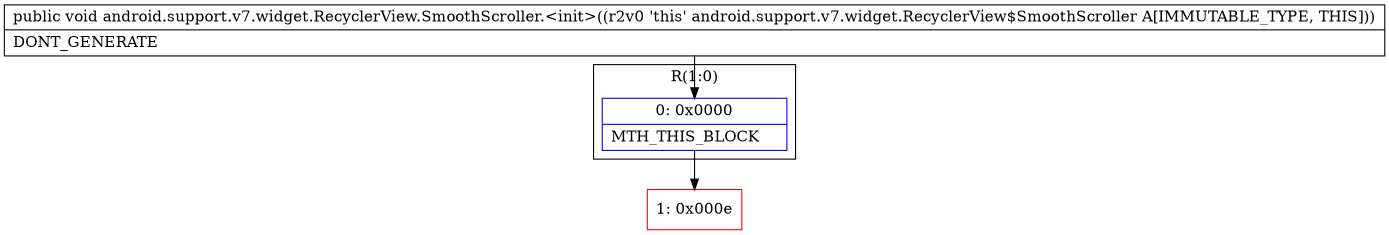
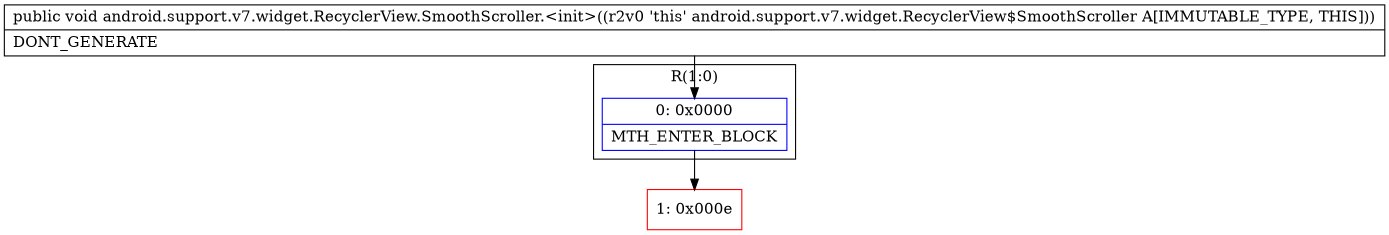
(685, 137) -> (695, 137)
